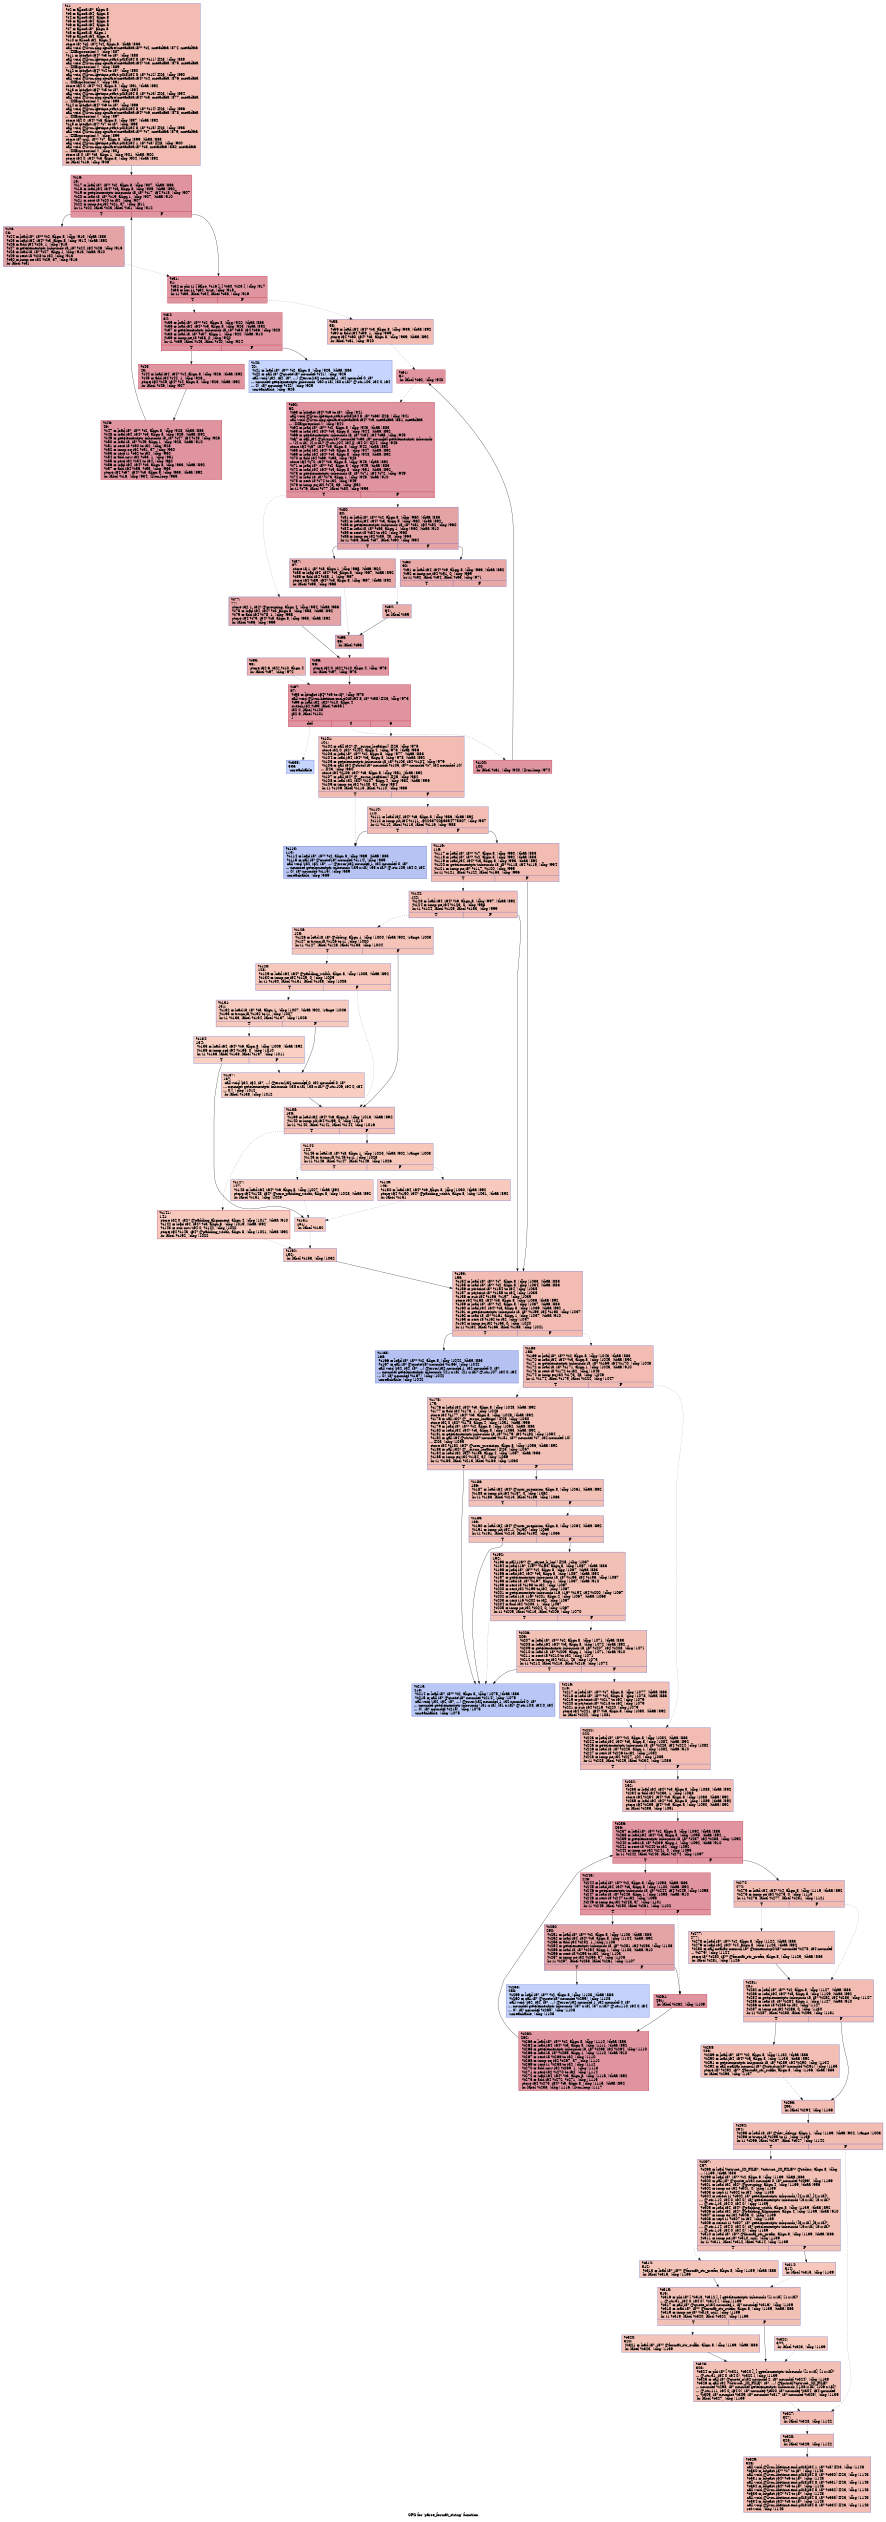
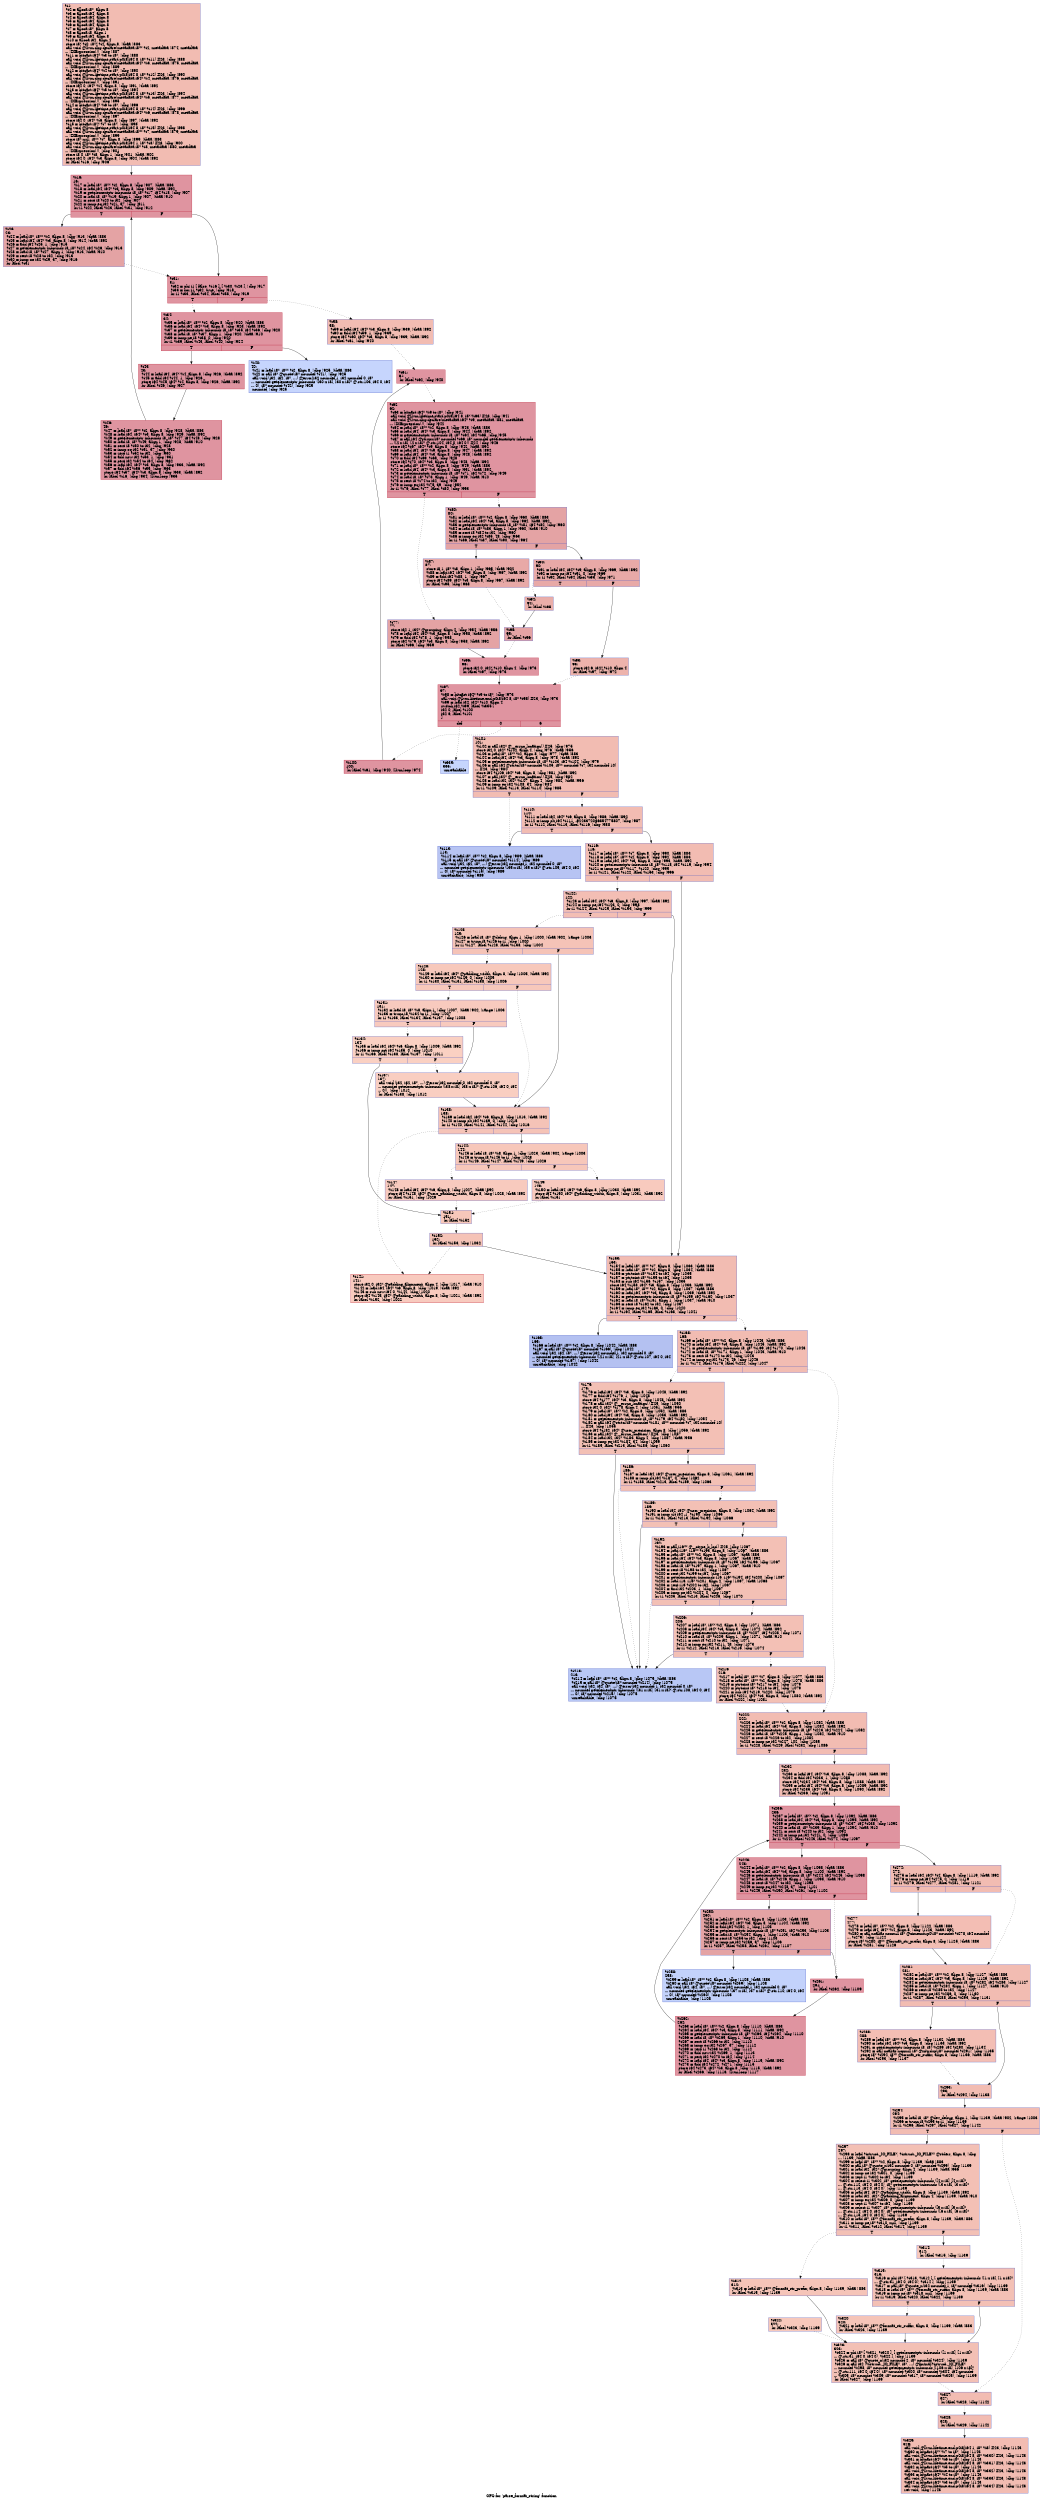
(273, 390) -> (269, 390)
none -> (610, 621)
(277, 1243) -> (441, 1259)
none -> (625, 1577)
(761, 1918) -> (918, 1903)
(715, 2281) -> (826, 2319)
